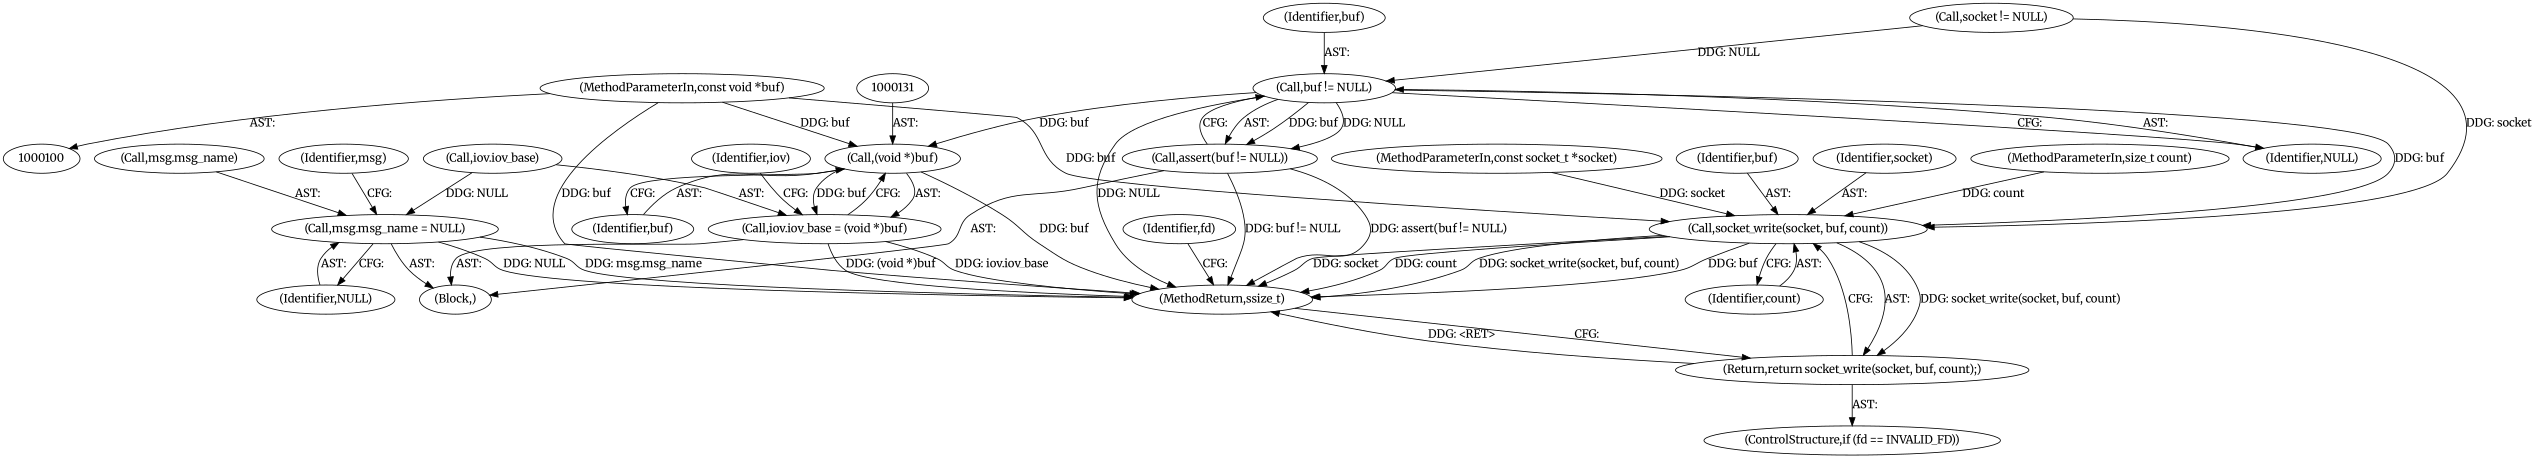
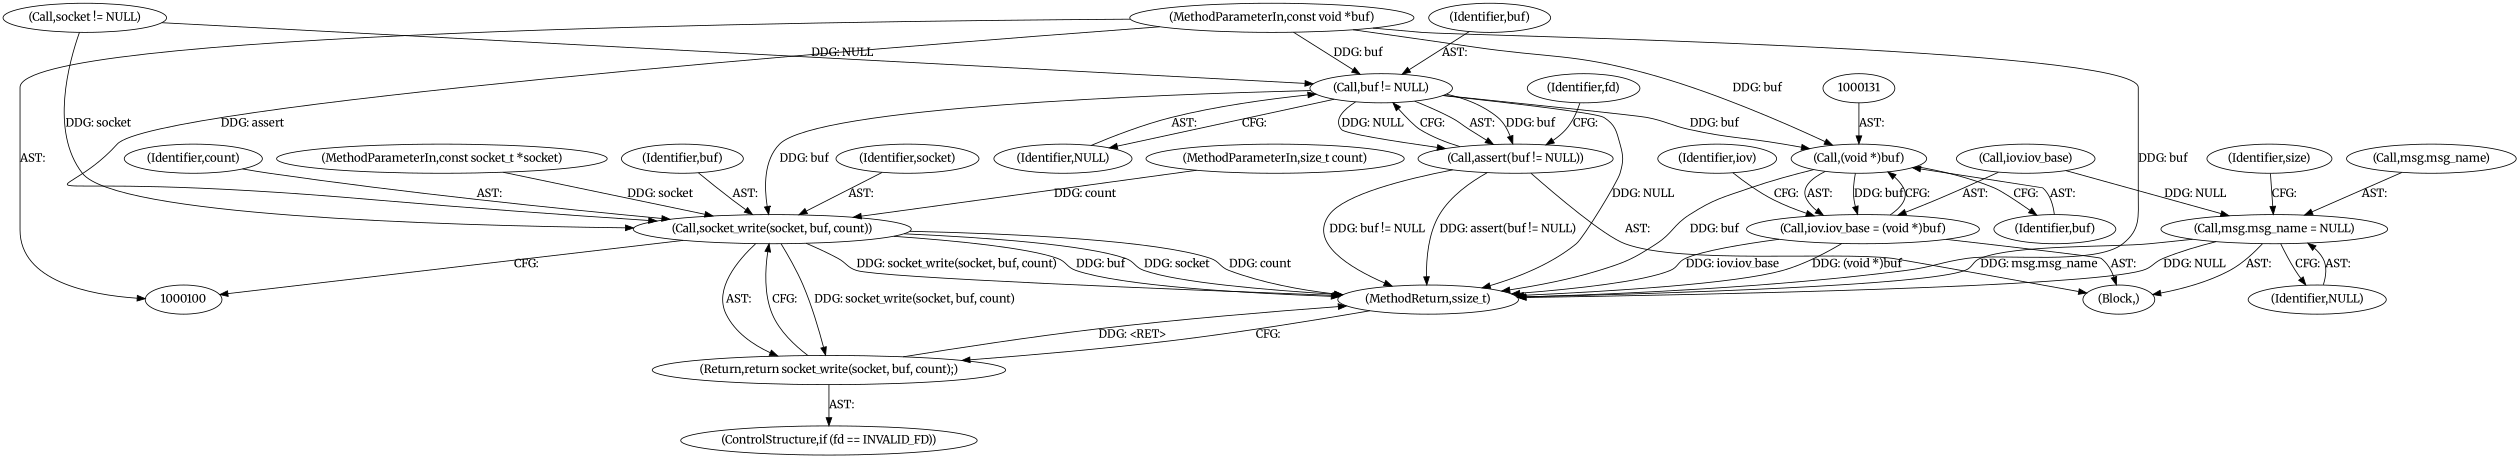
none -> (1323, 51)
(344, 159) -> (2269, 159)
(1091, 159) -> (253, 123)
(1766, 259) -> (456, 267)
(1199, 261) -> (1570, 124)
